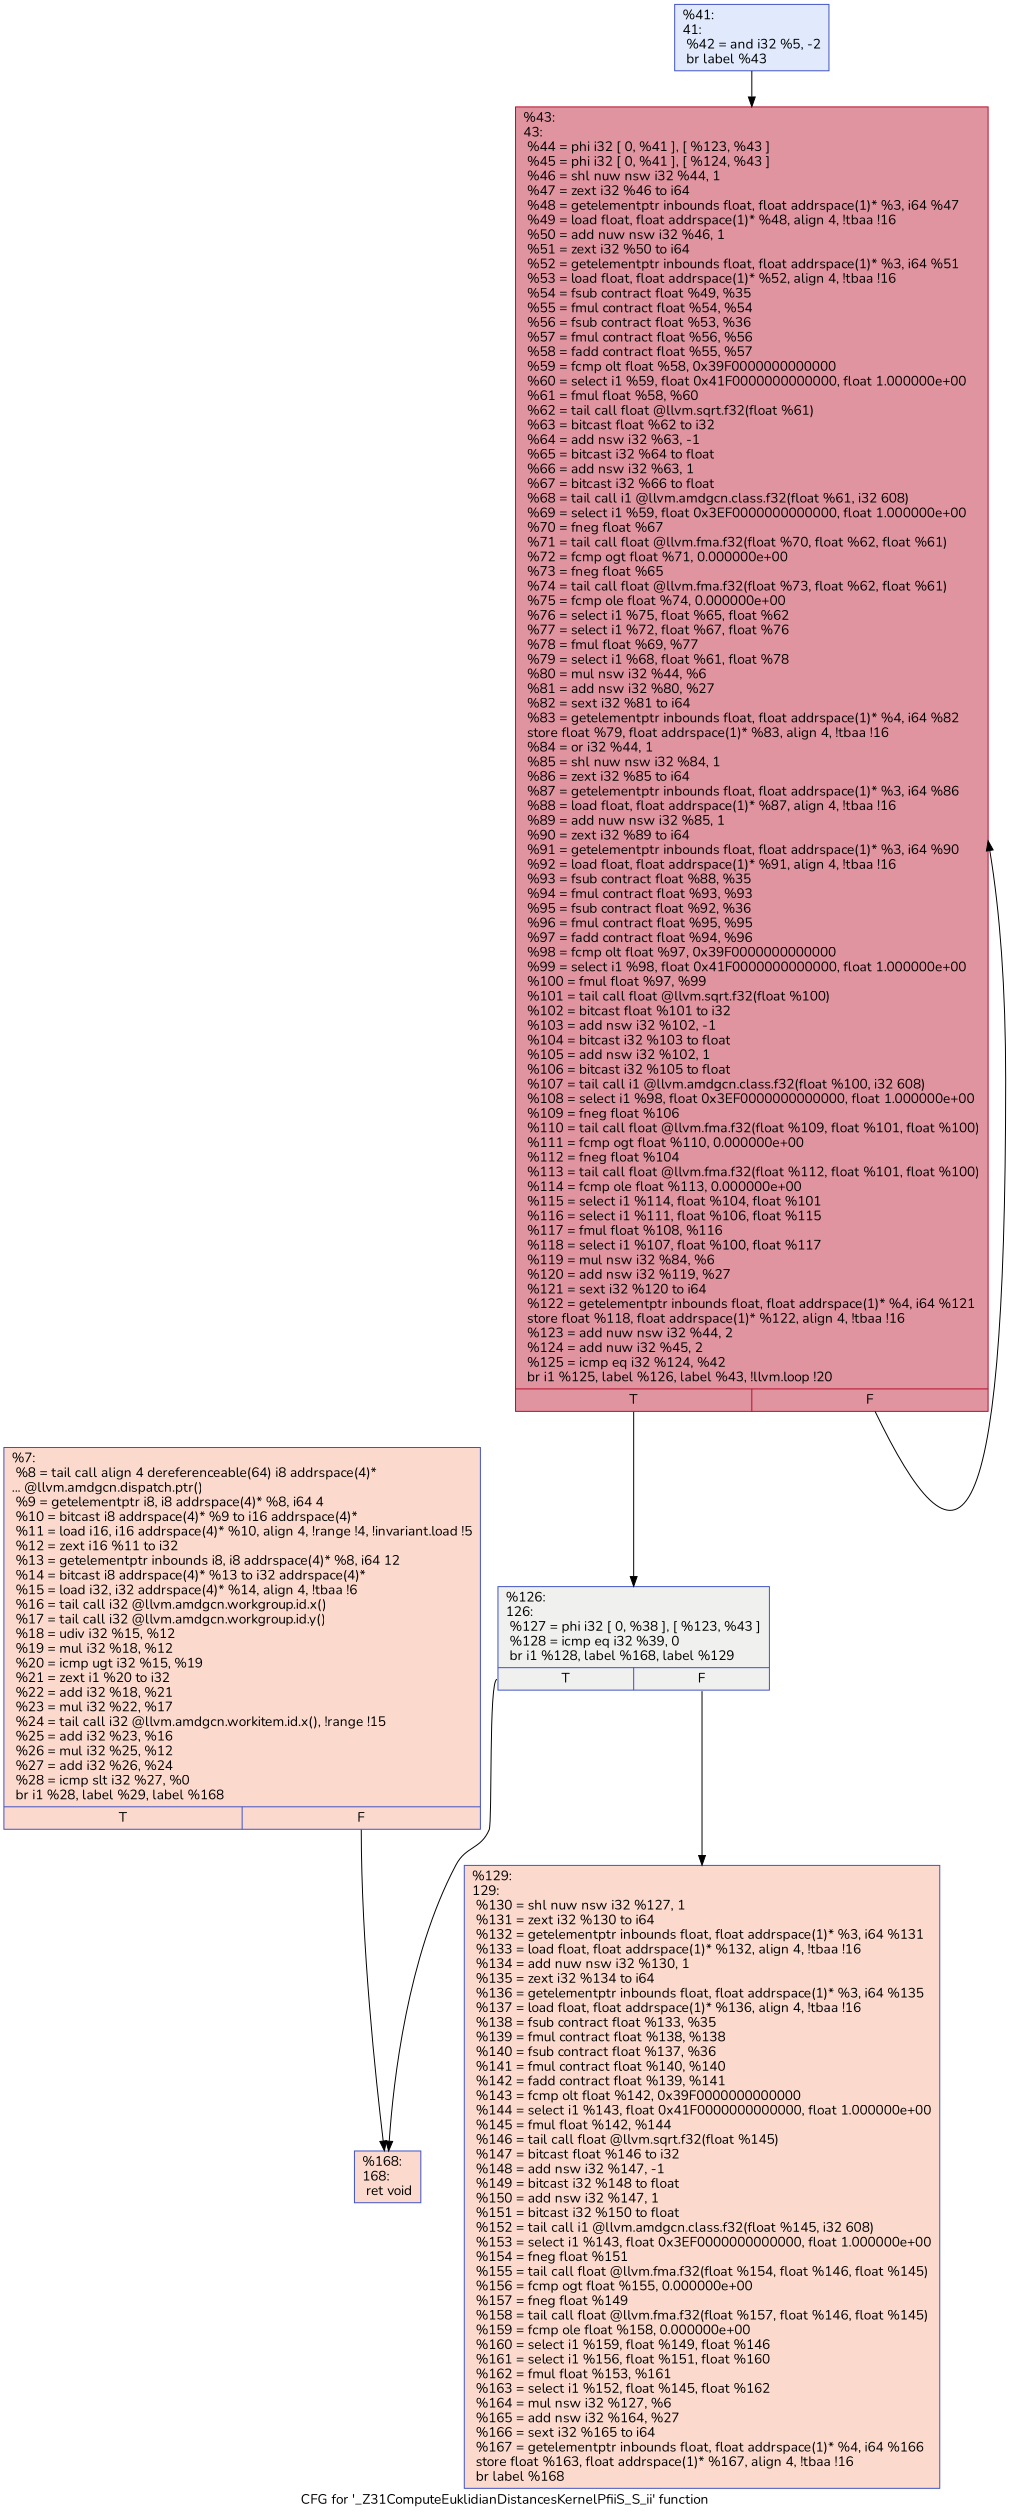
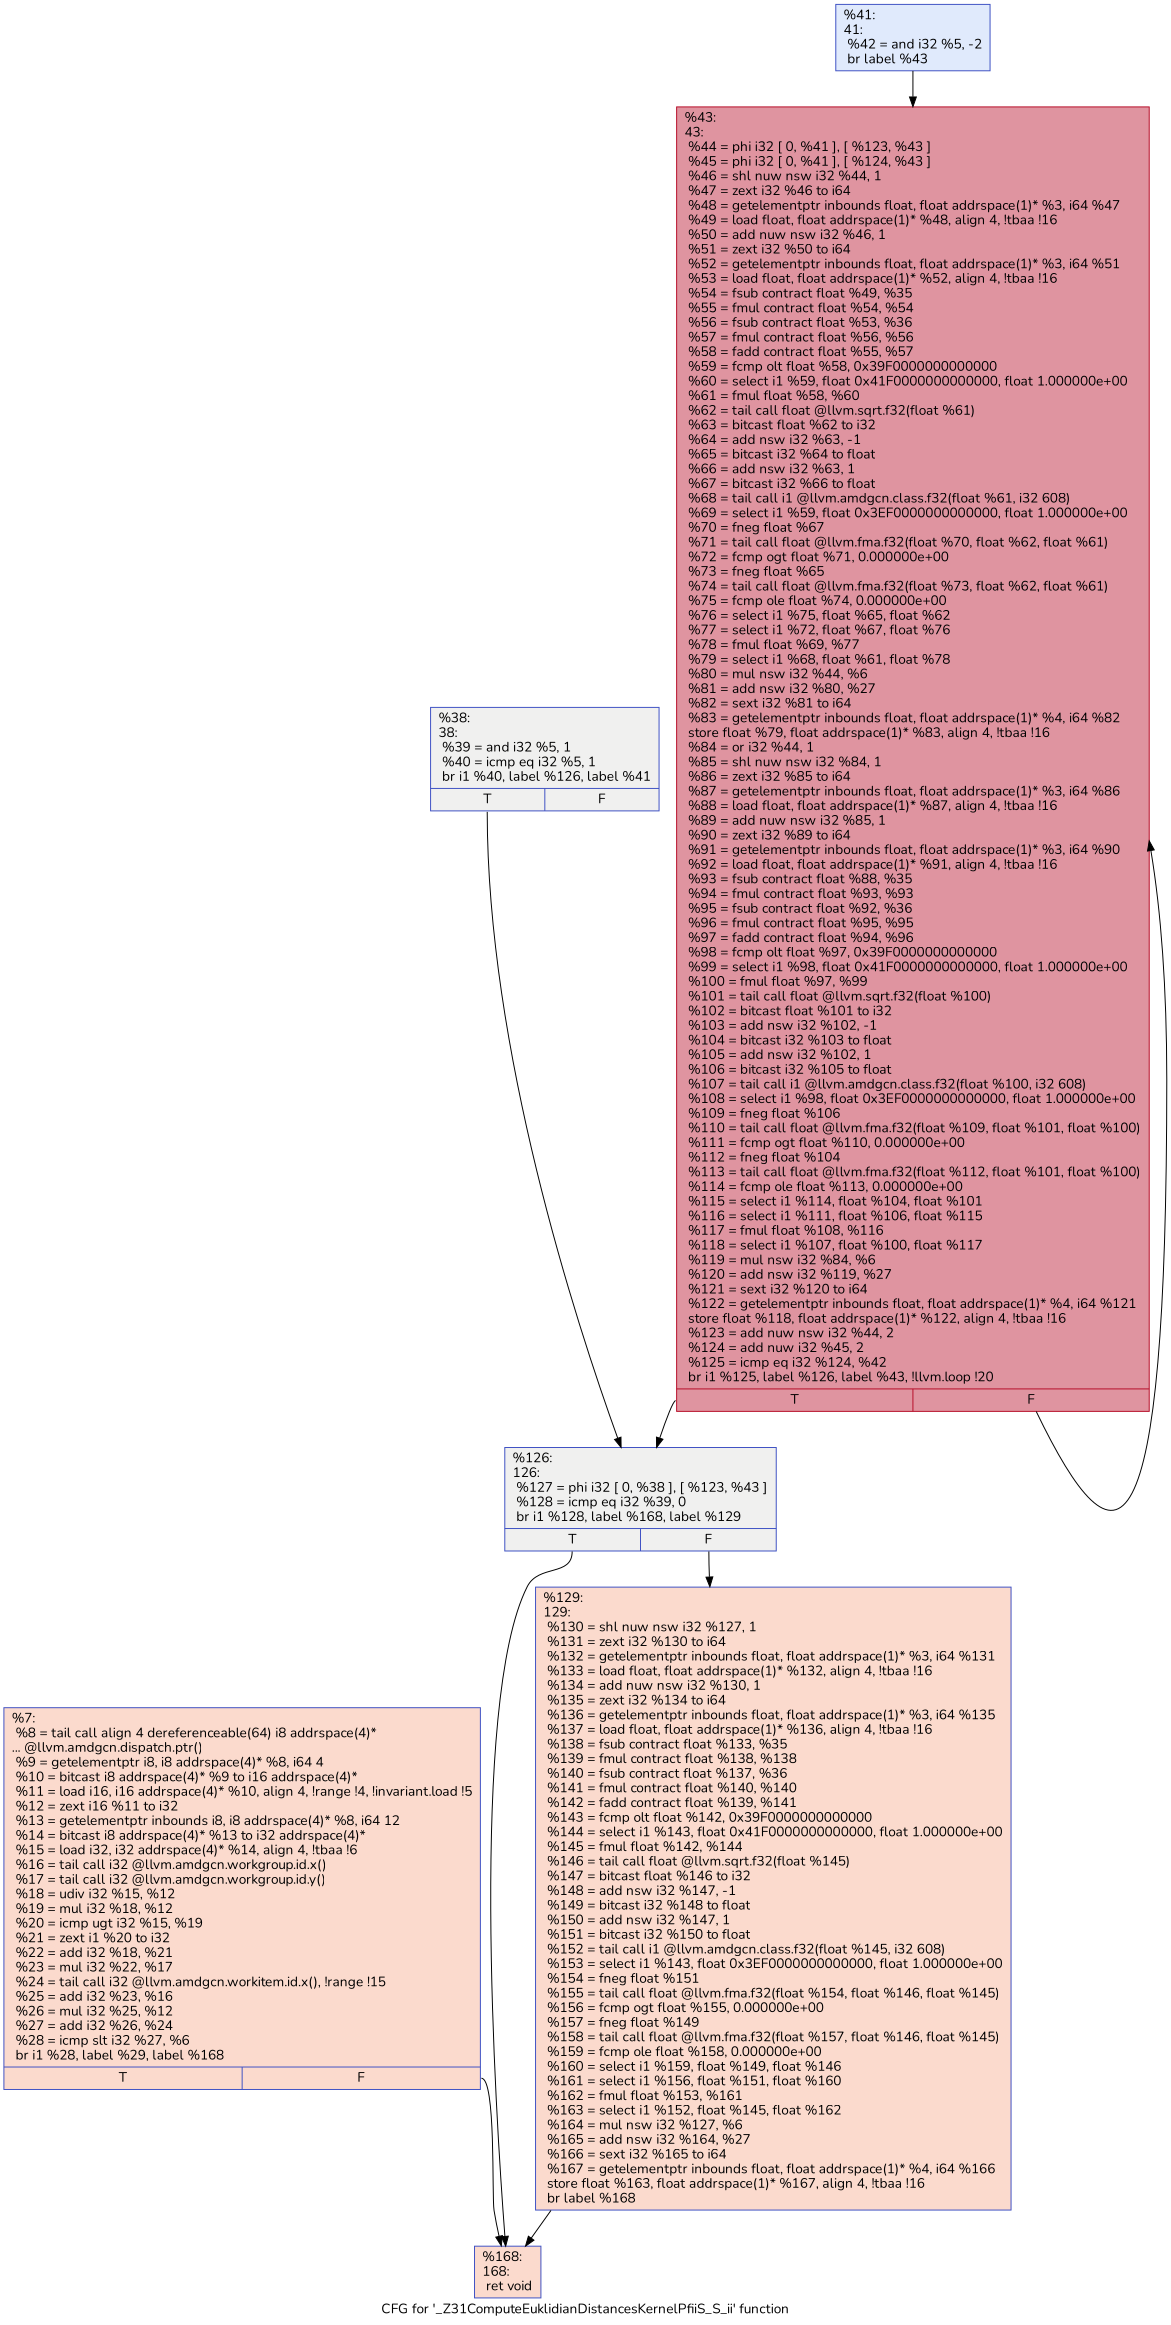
none -> (545, 759)
(101, 1780) -> (101, 2041)
none -> (541, 2224)
